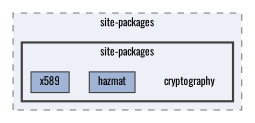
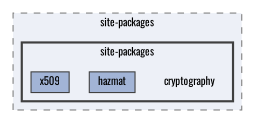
(50, 82) -> (50, 82)
